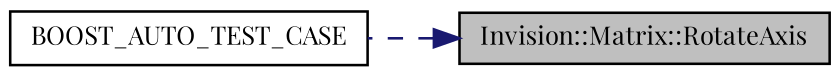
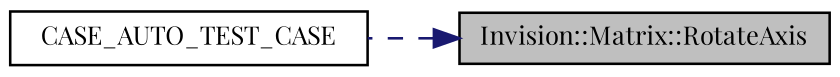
(189, 38) -> (189, 38)
